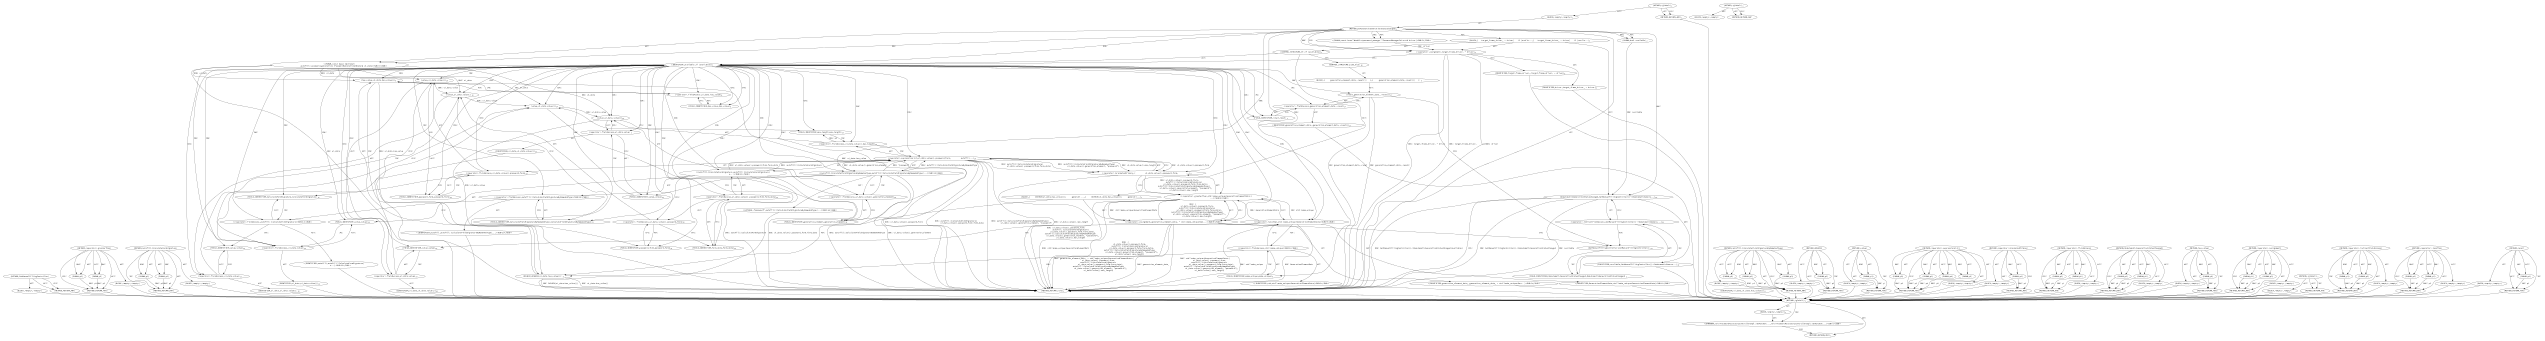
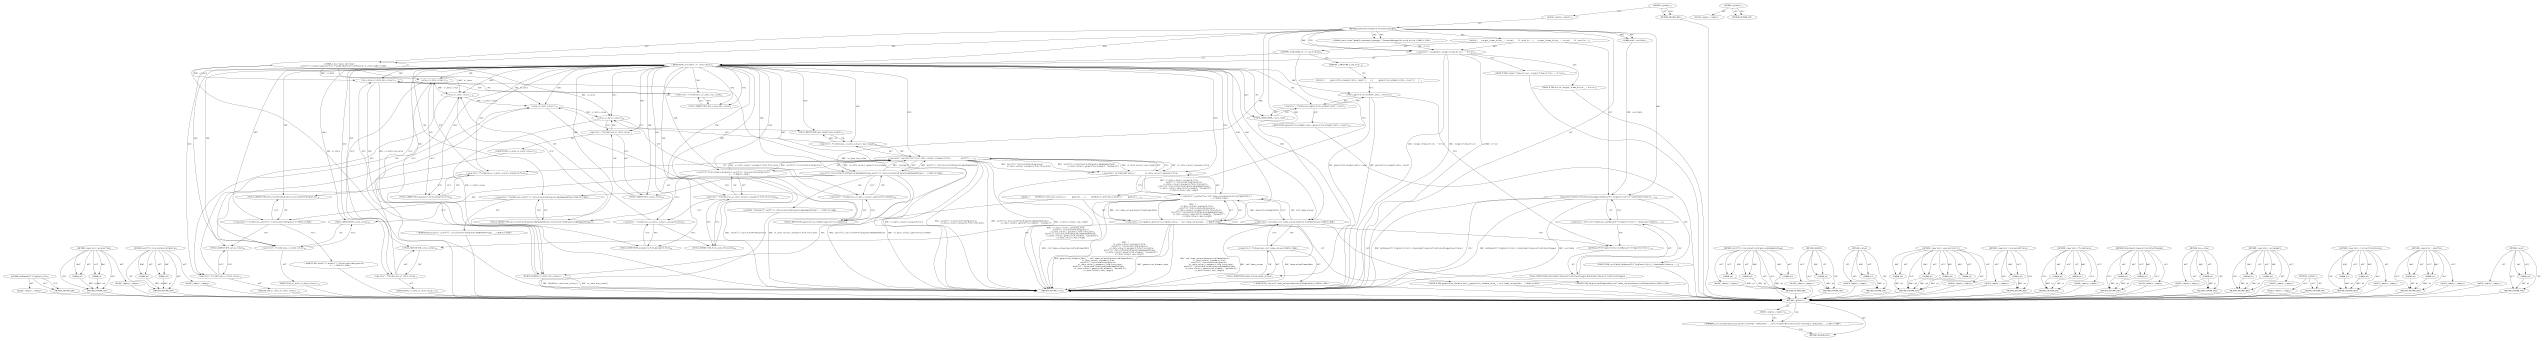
(908, 264) -> (412, 111)
(1743, 291) -> none
